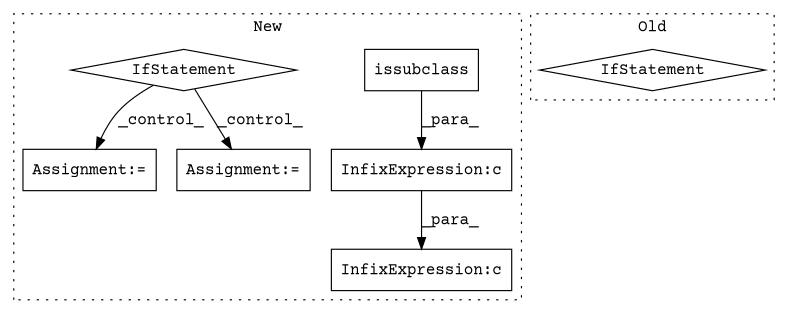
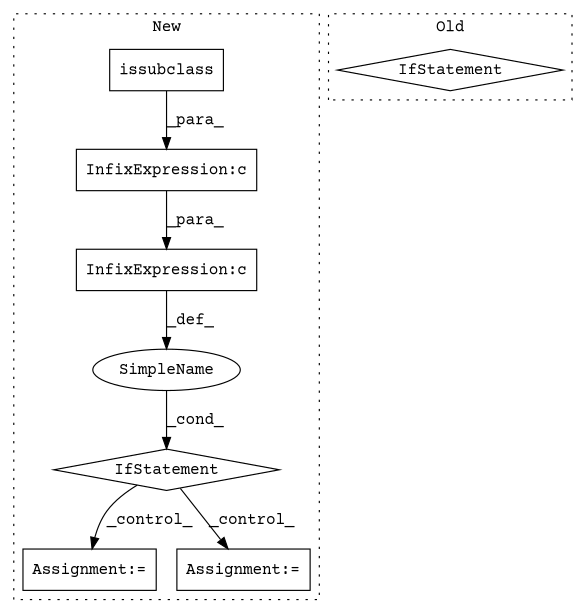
none -> (167, 370)
